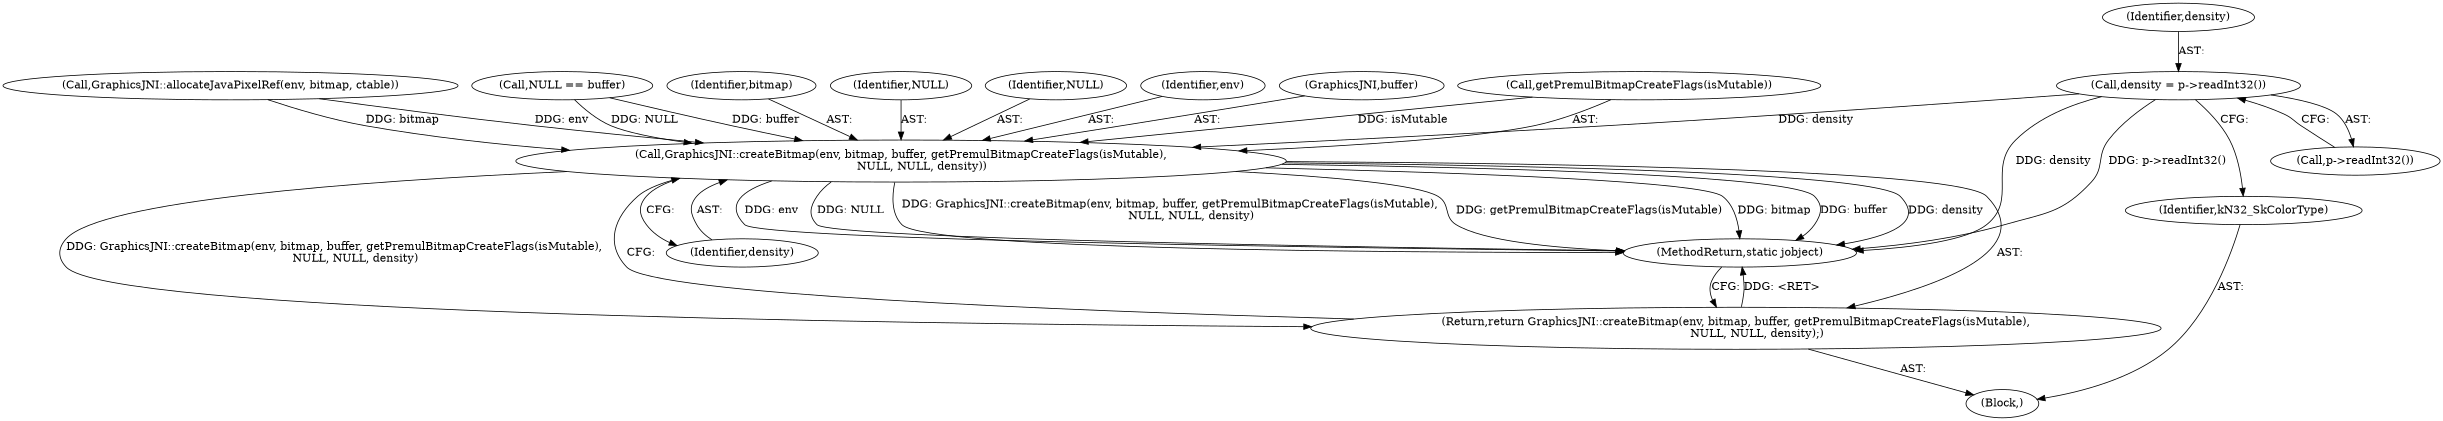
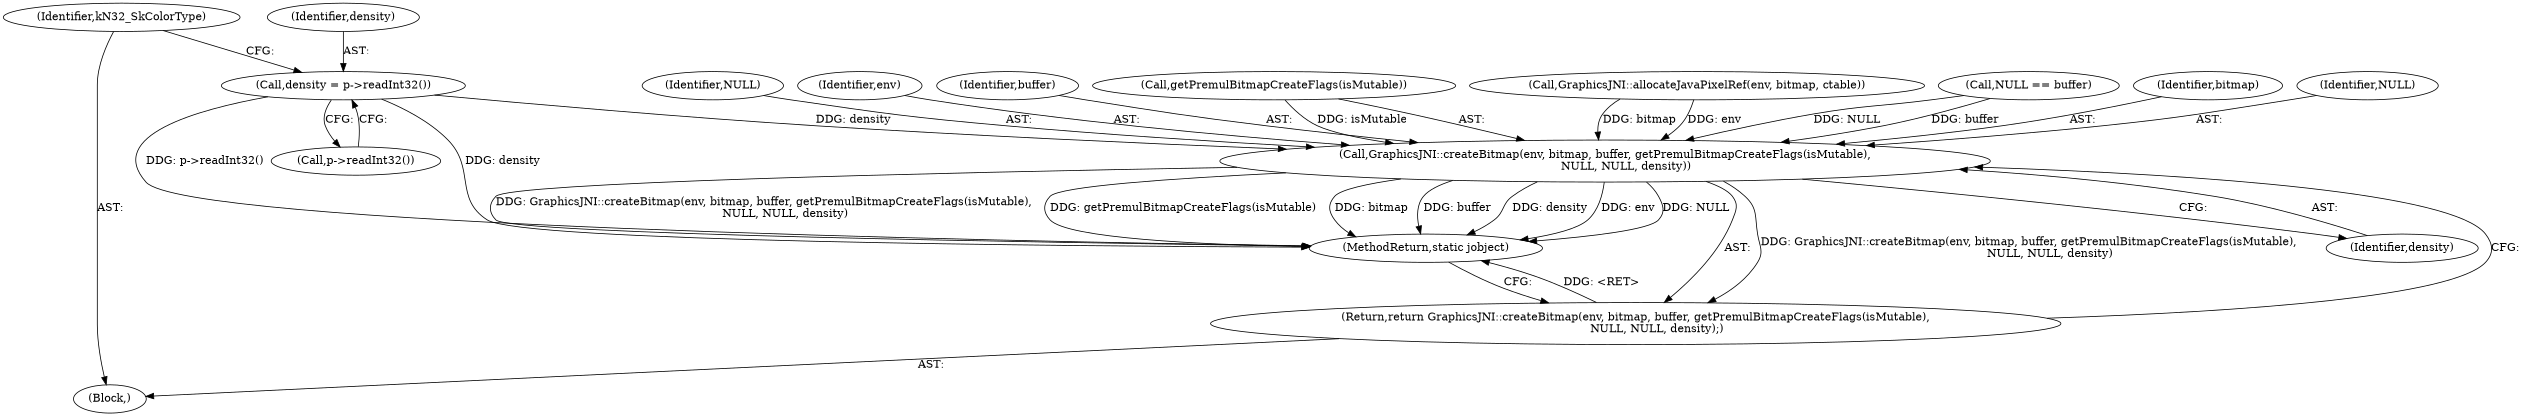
(1362, 86) -> (1008, 86)
(2360, 120) -> (341, 120)
(2229, 139) -> (229, 50)
